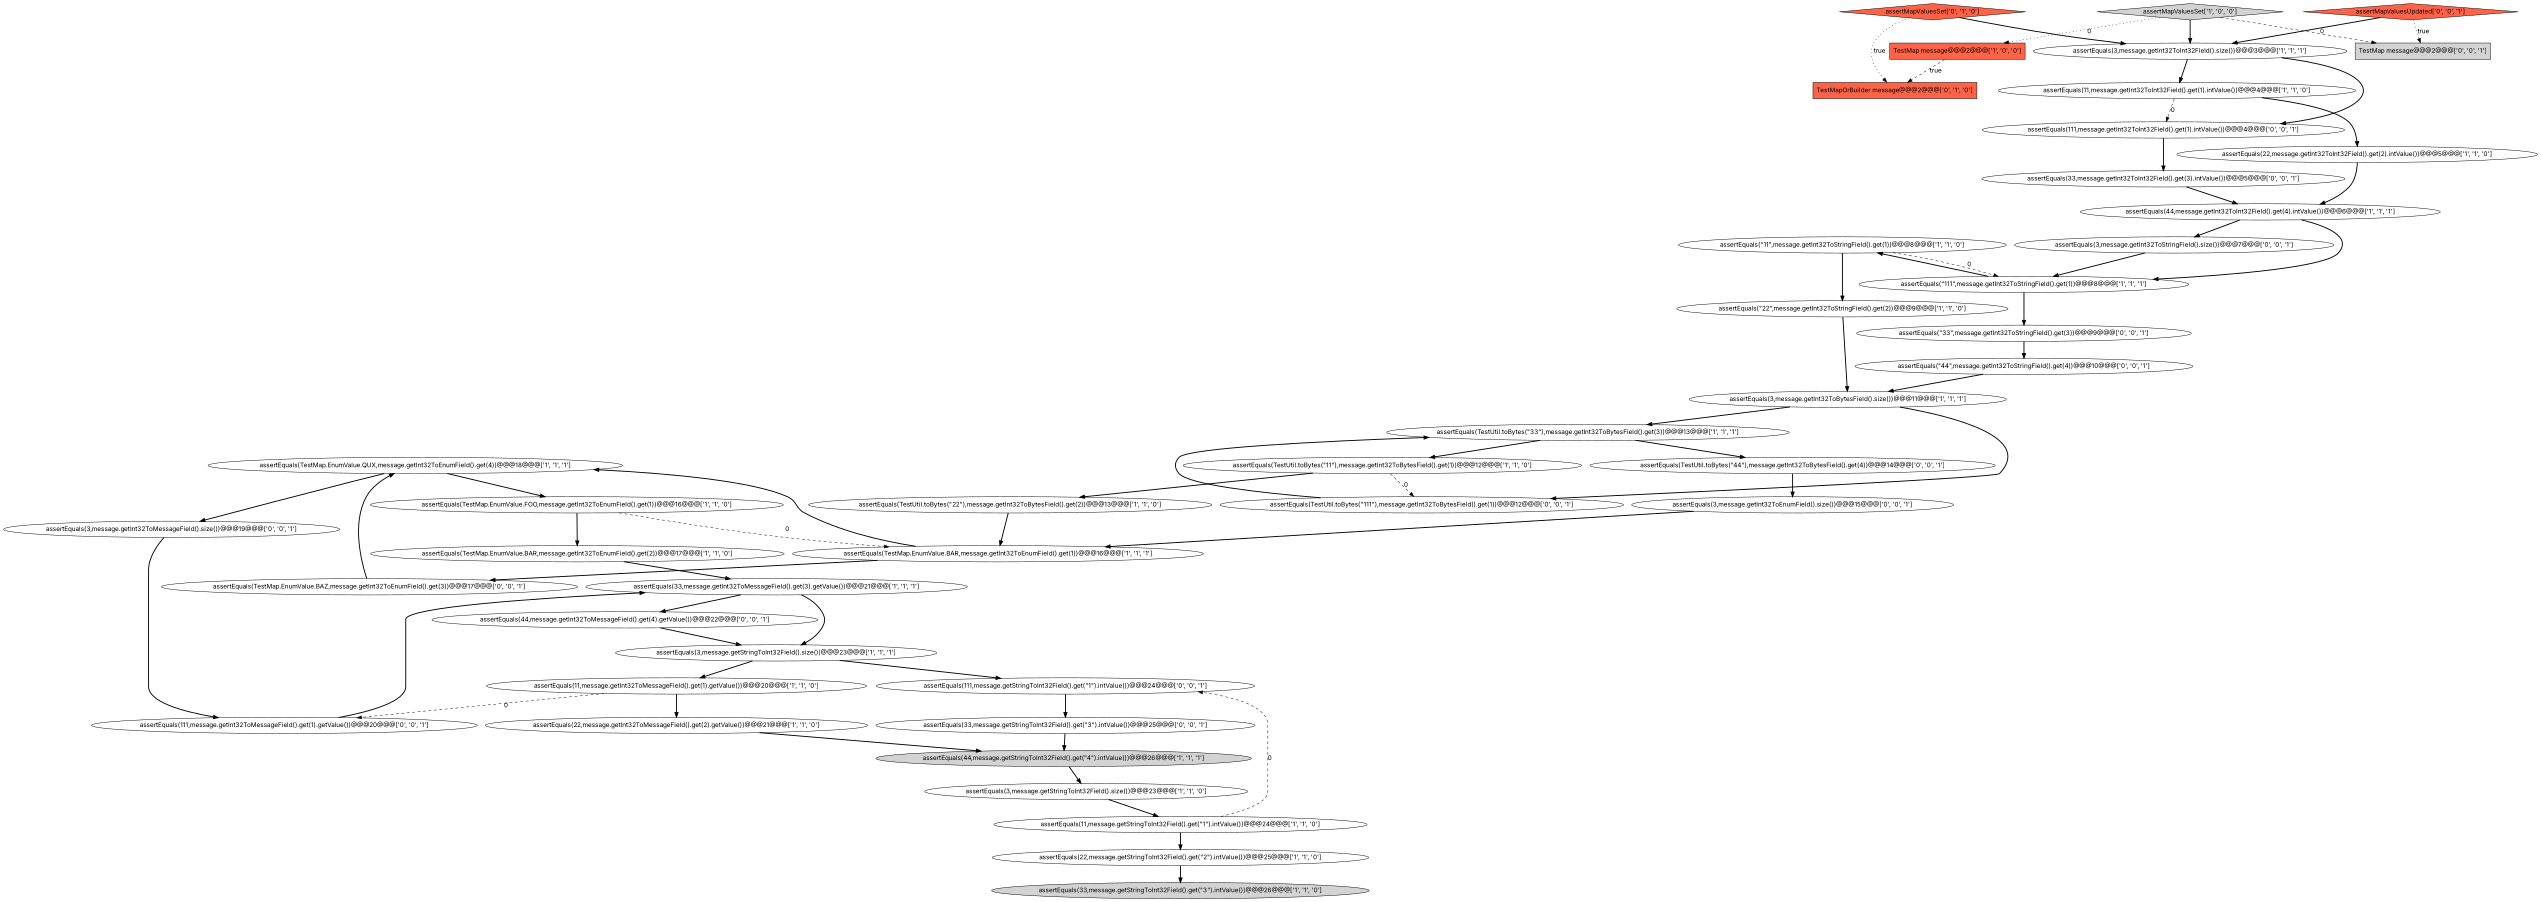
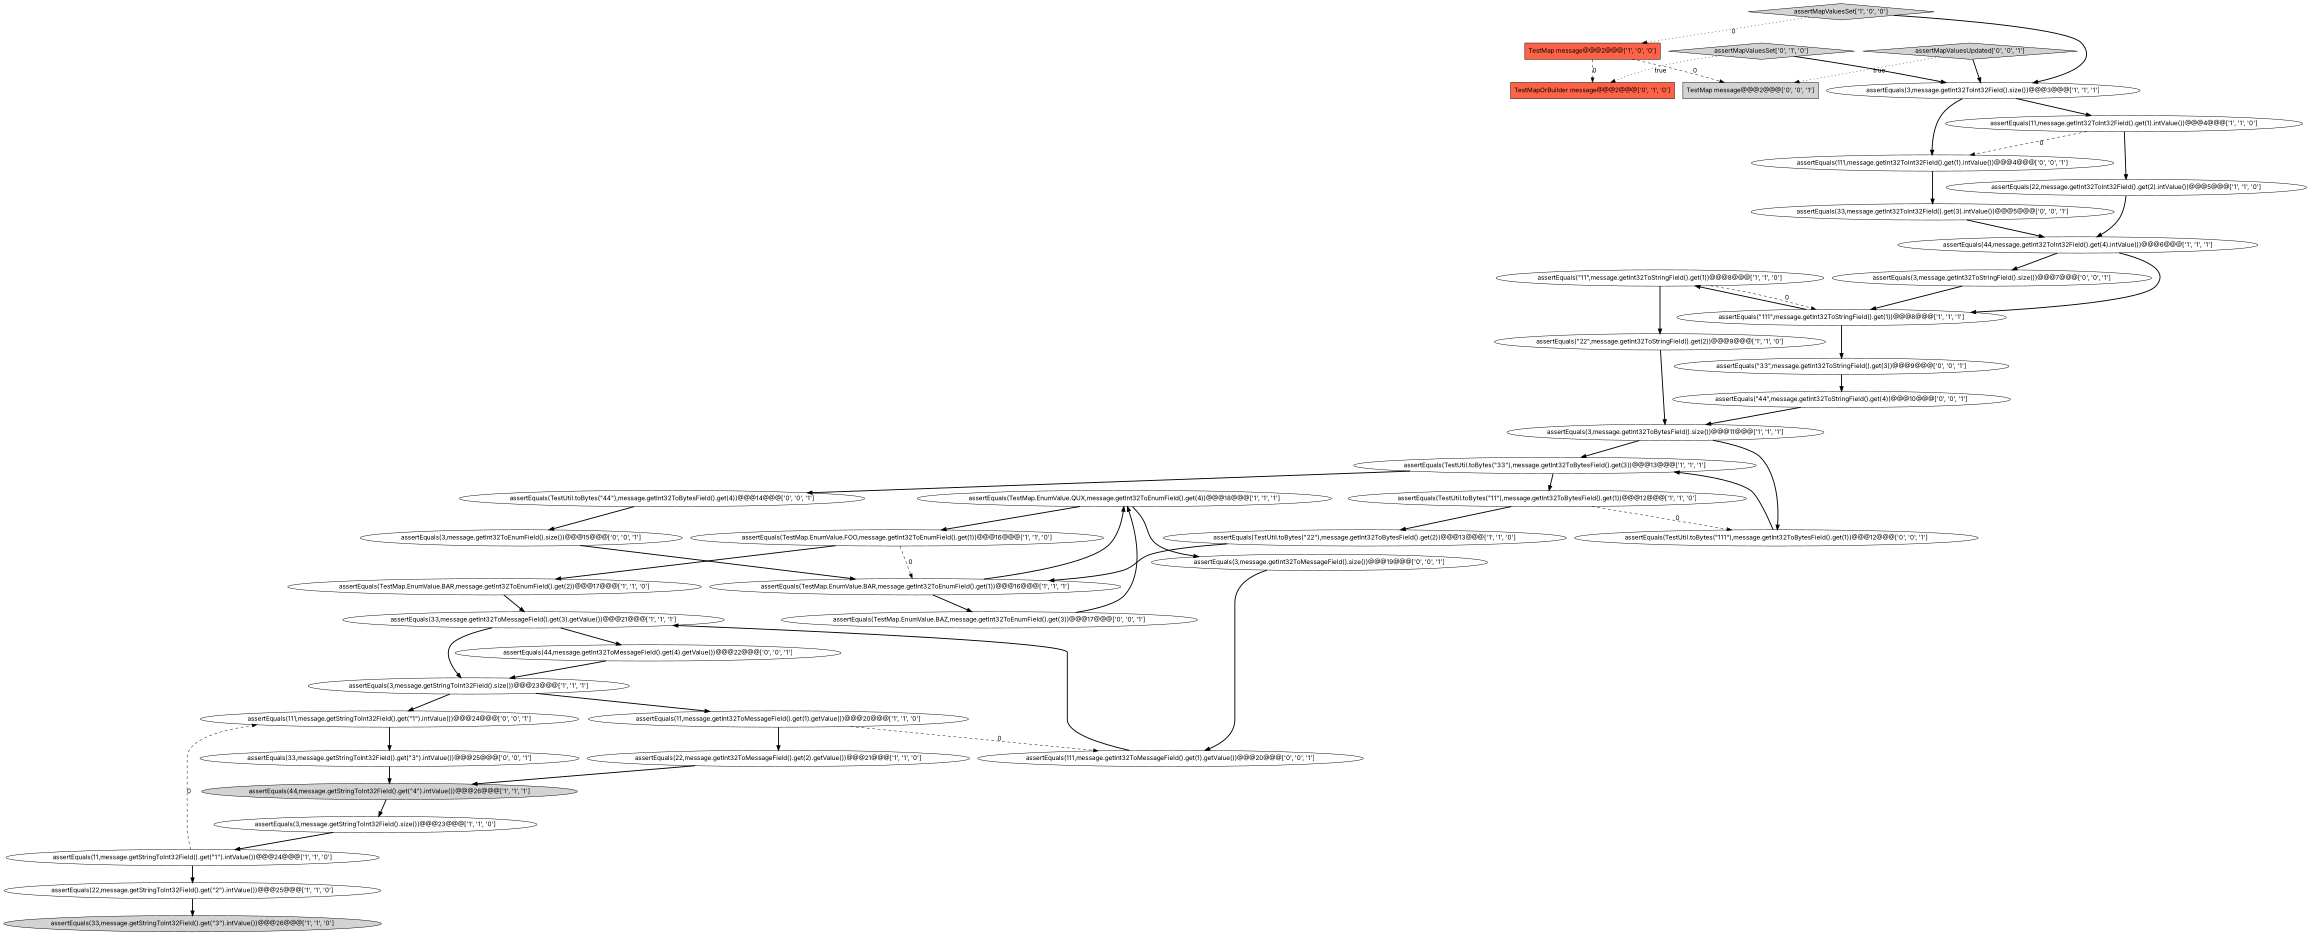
(1933, 12) -> (1761, 51)
(2411, 12) -> (1970, 51)
(2292, 29) -> (1676, 69)
(1936, 71) -> (1595, 71)
